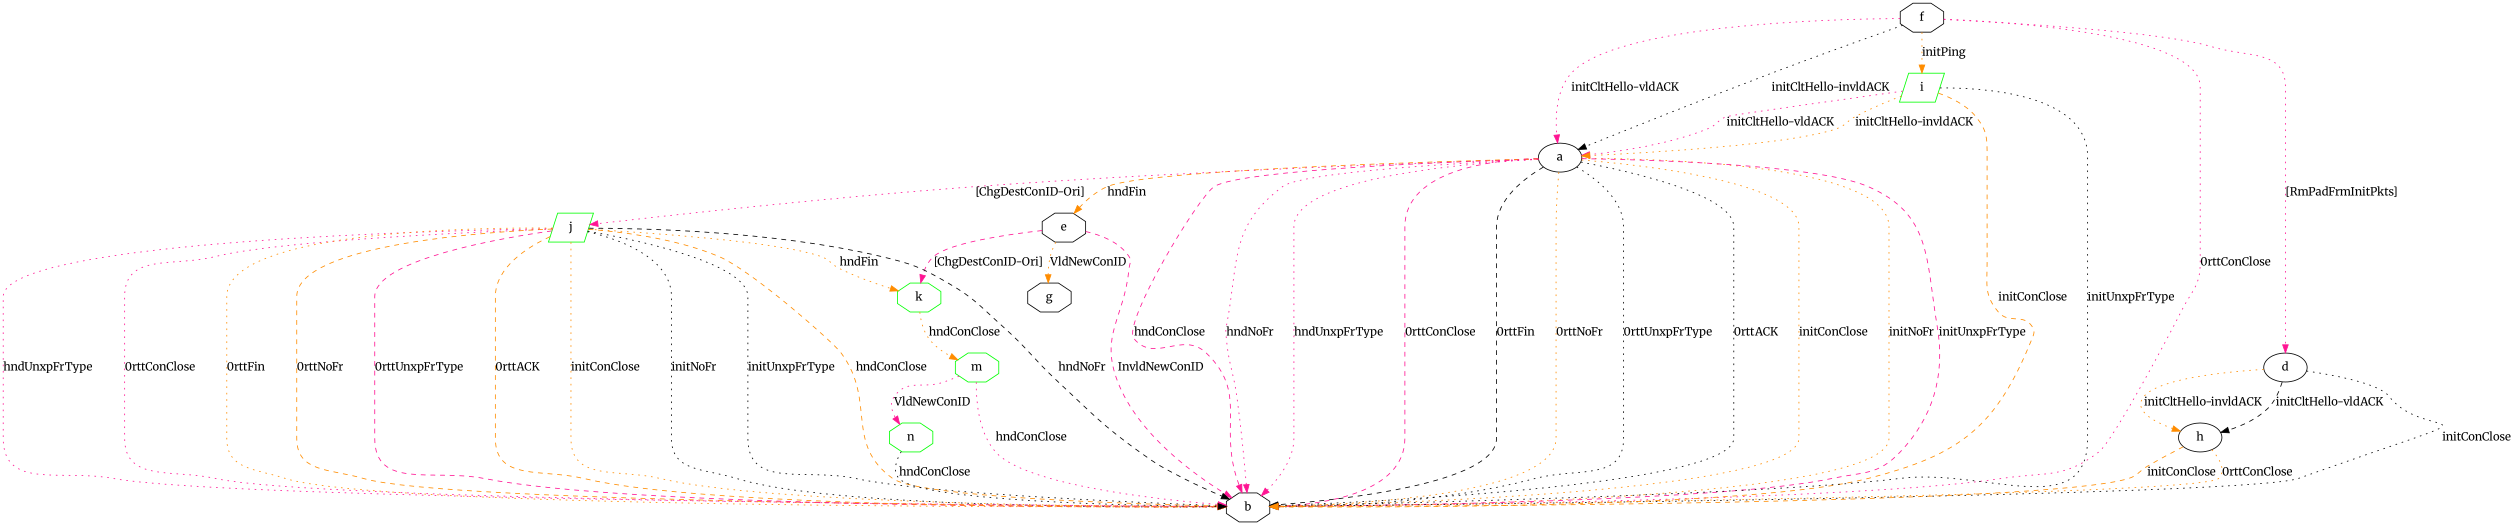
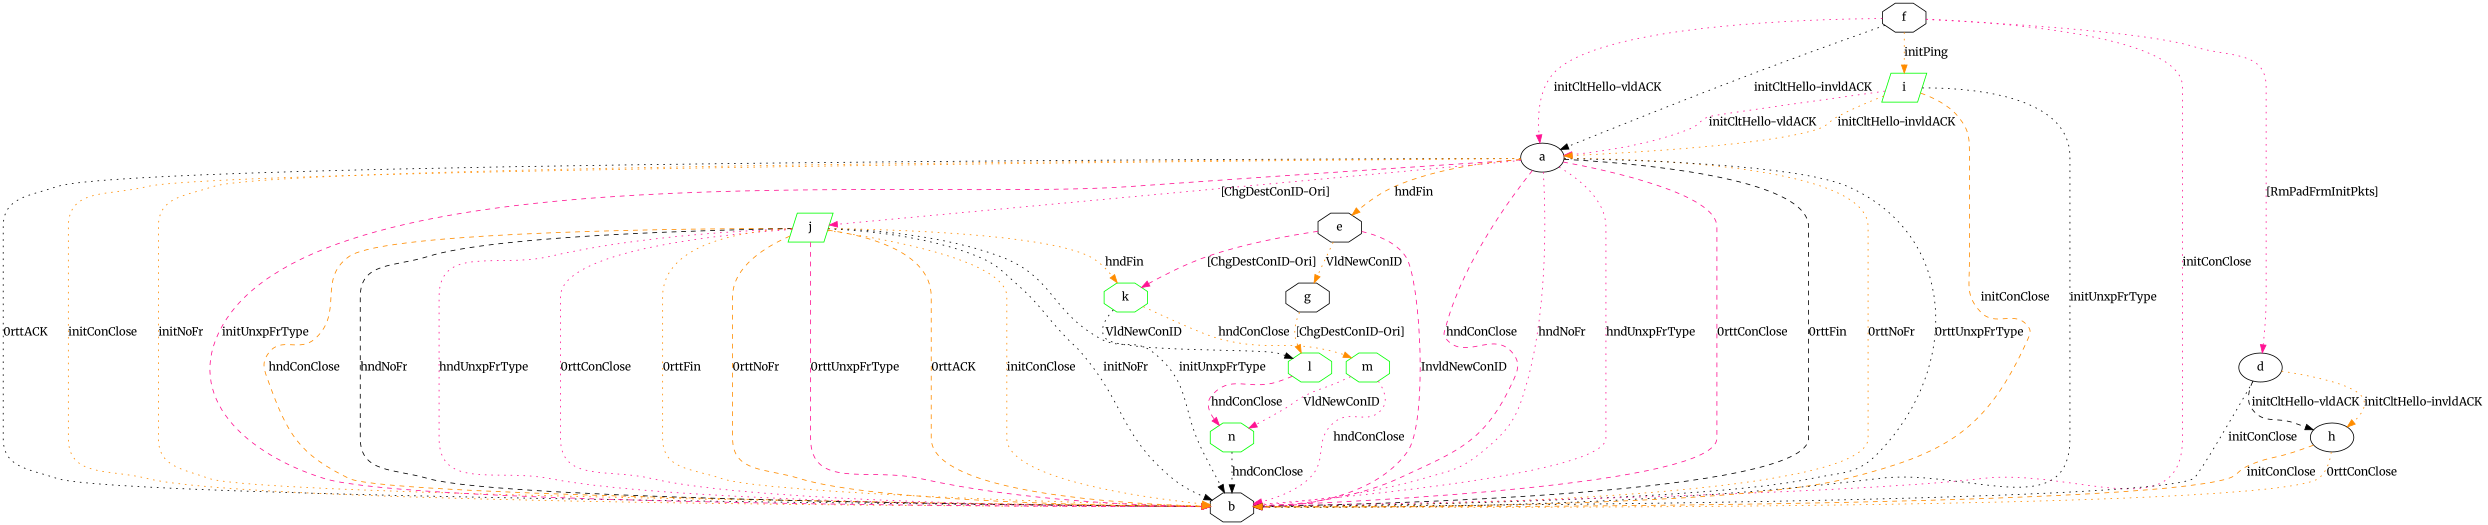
(2237, 263) -> (2218, 263)
none -> (1310, 368)
